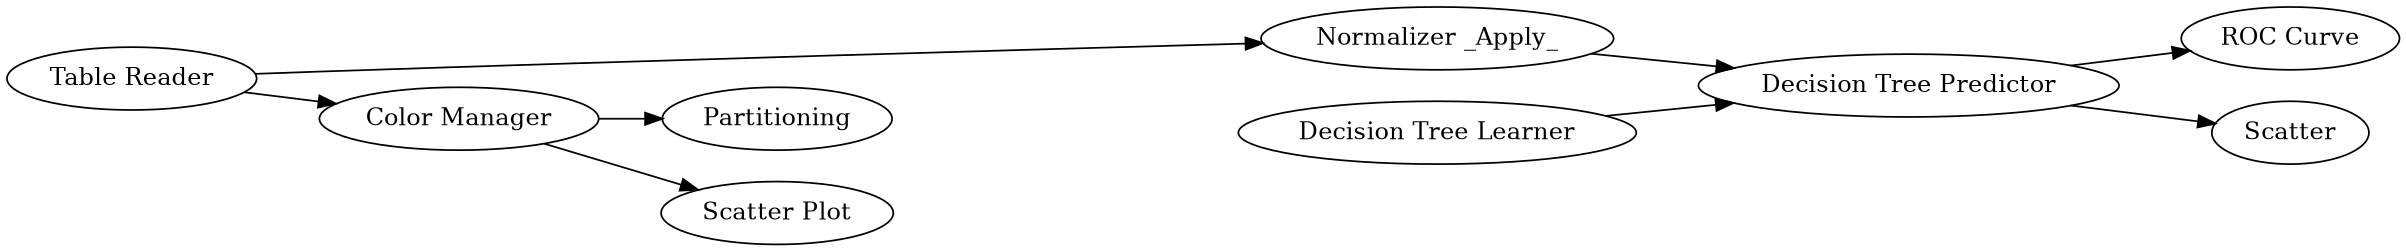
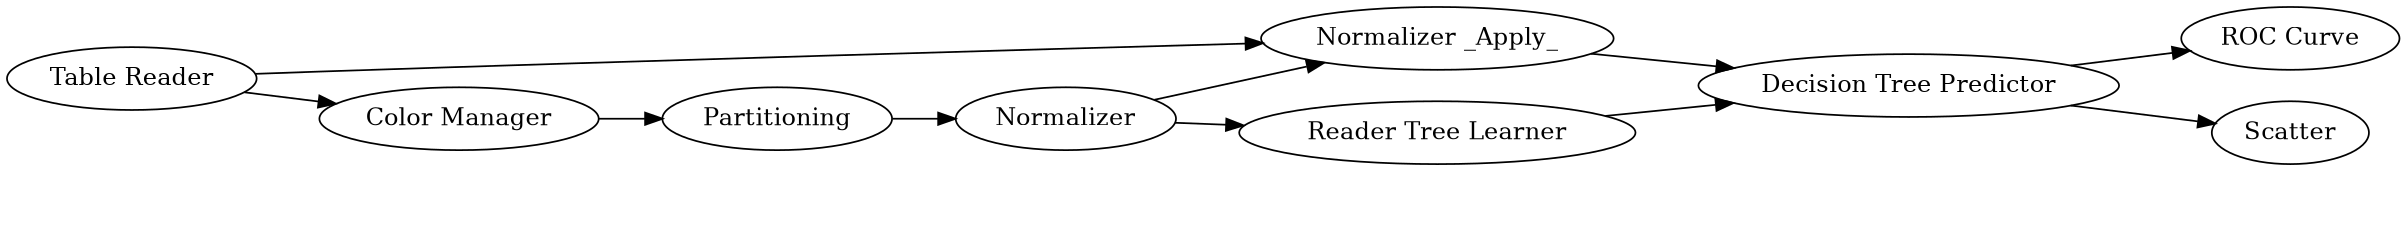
none -> (1066, 119)
(1437, 133) -> (1437, 133)
(777, 213) -> none
